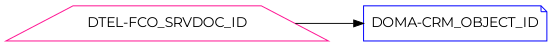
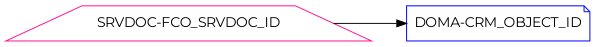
(167, 23) -> (189, 23)
